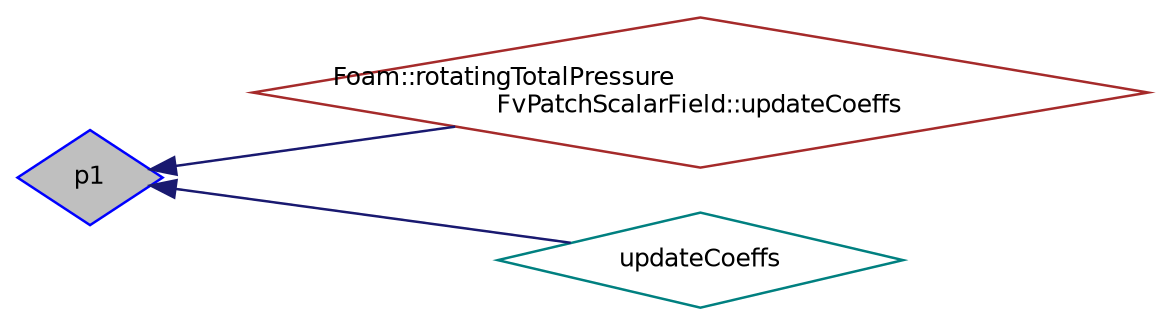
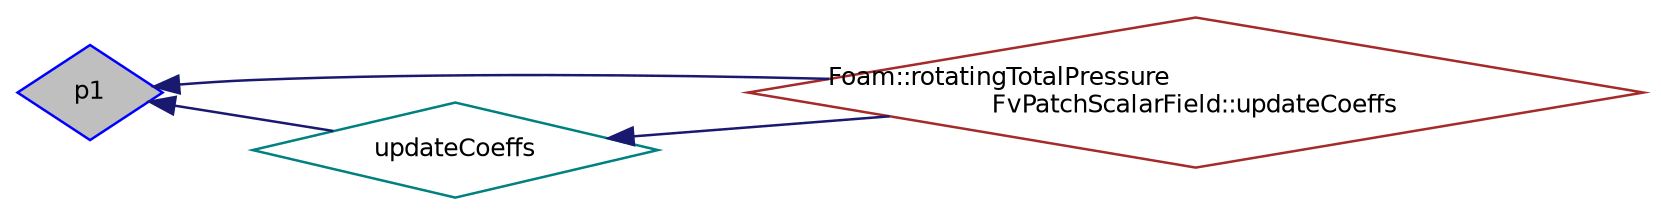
none -> (762, 126)
